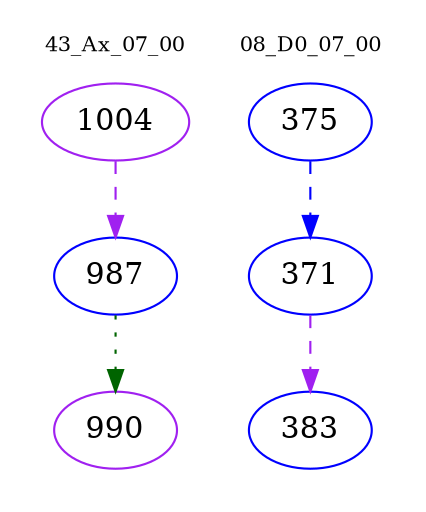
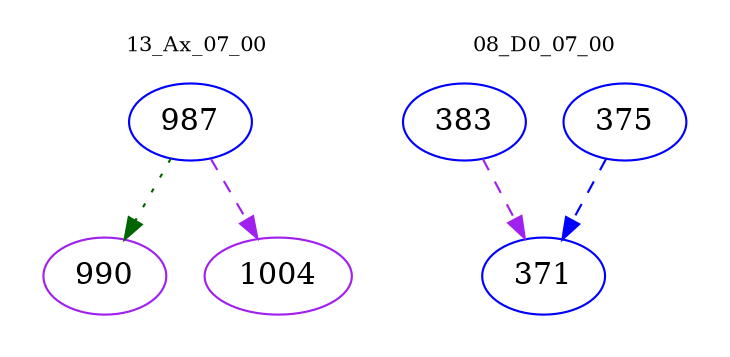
(116, 46) -> (197, 46)
(116, 189) -> (229, 189)
(310, 343) -> (499, 189)
